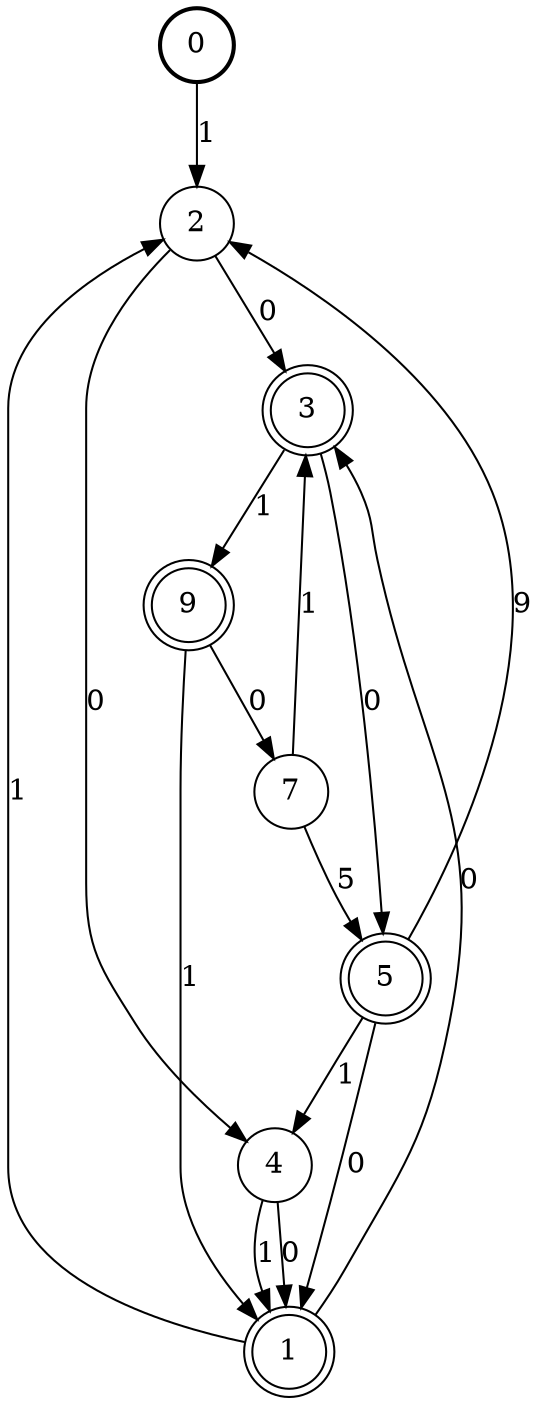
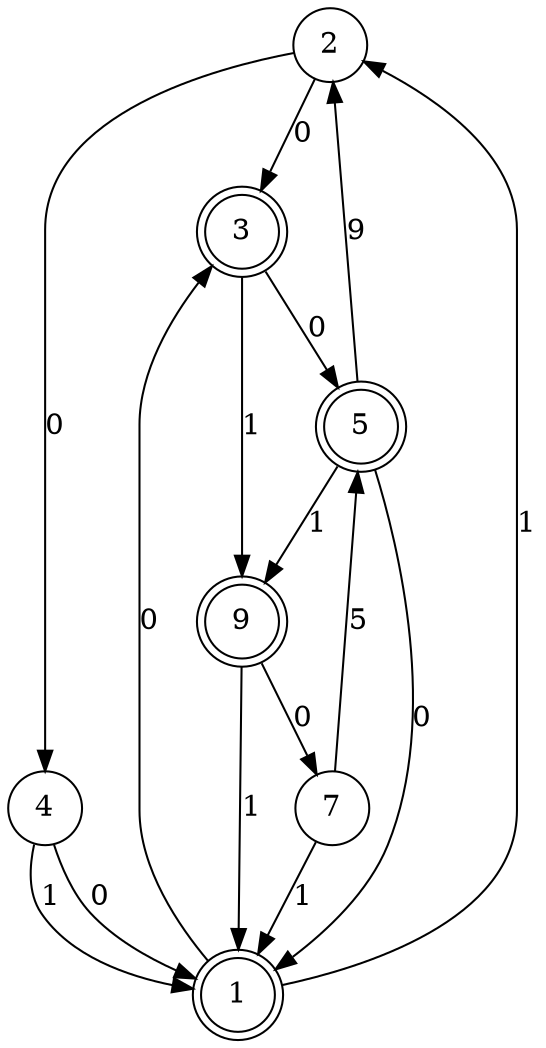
(197, 45) -> none
(299, 615) -> (292, 889)
(333, 1066) -> (307, 516)
